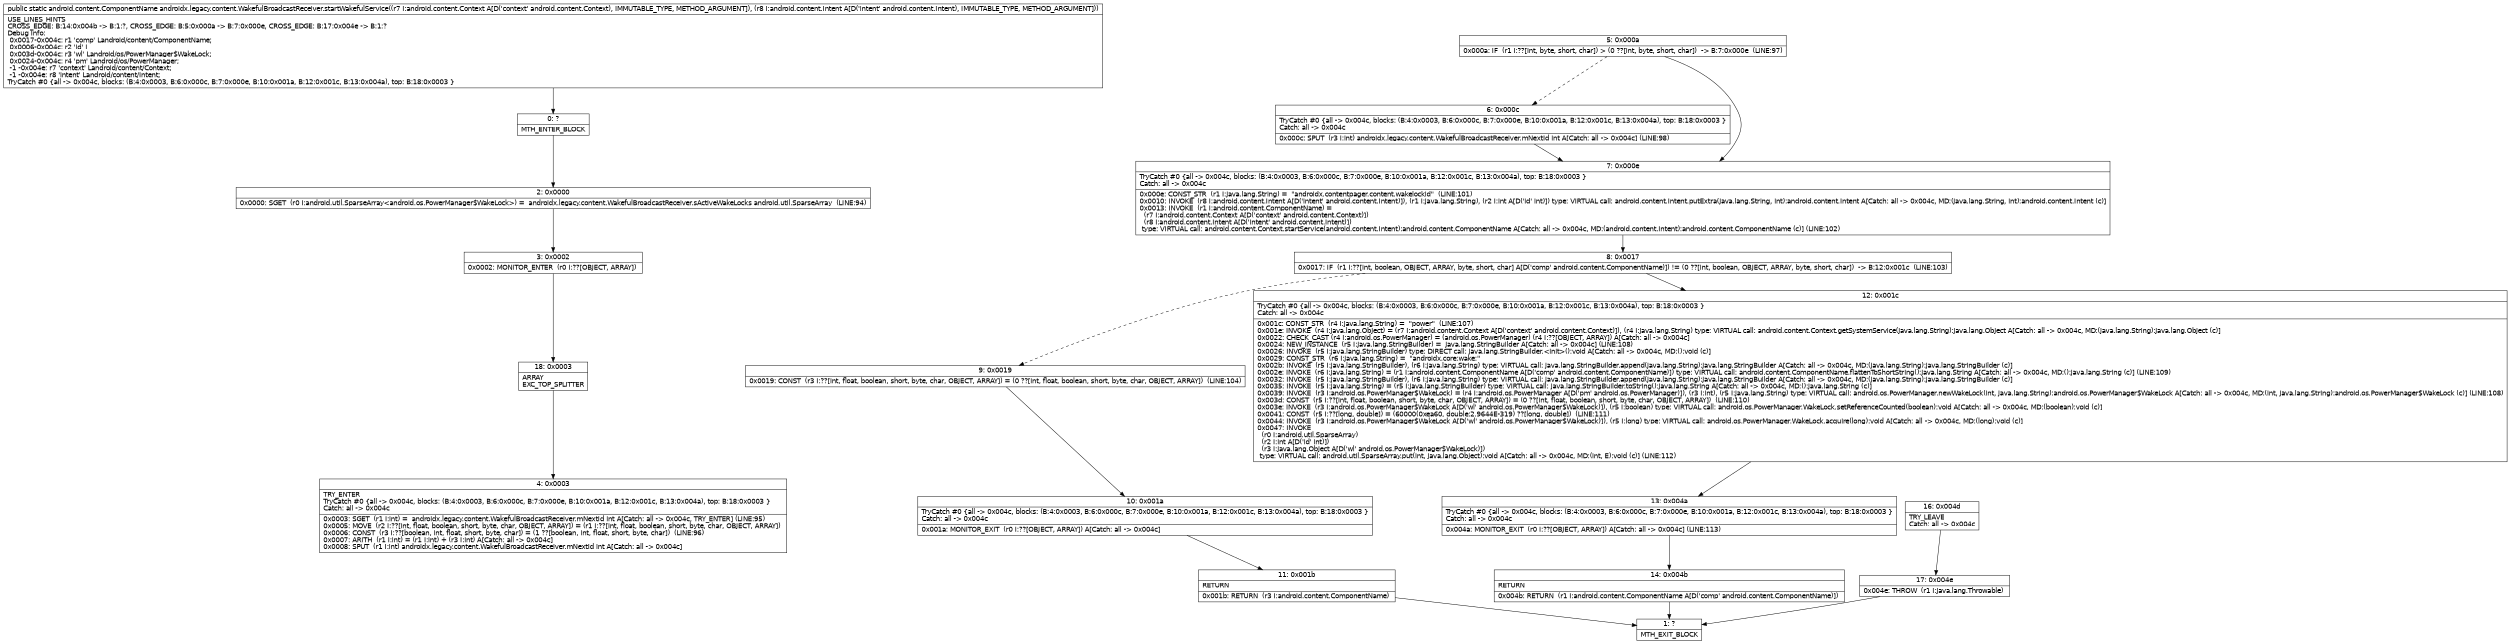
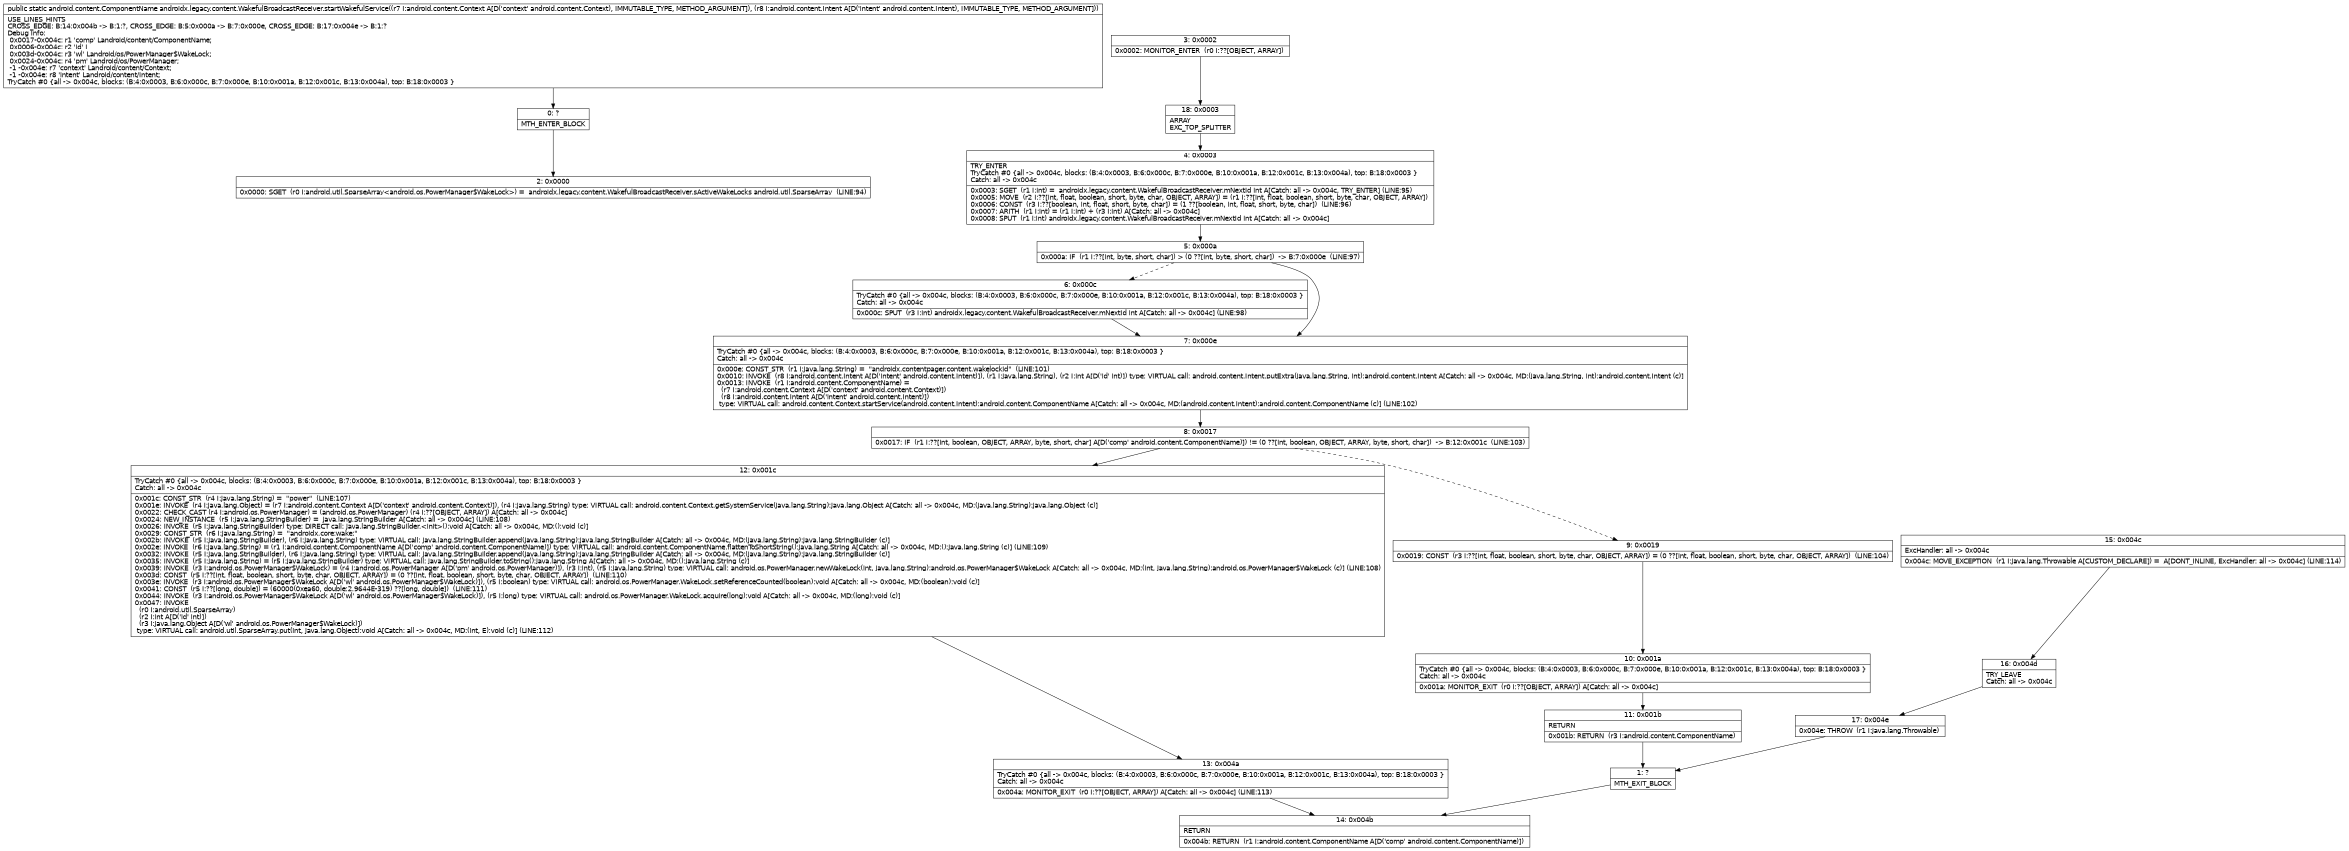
(553, 228) -> none
none -> (1200, 231)
none -> (2123, 551)
(1669, 608) -> (1528, 800)
